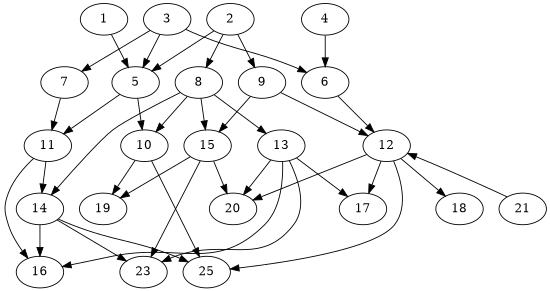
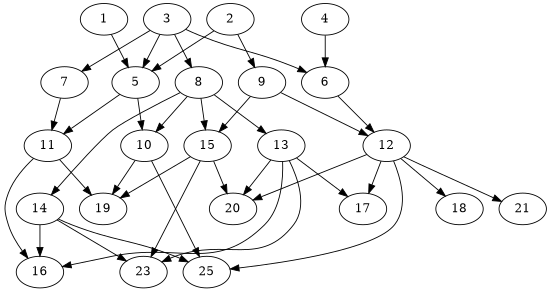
(216, 48) -> (180, 46)
(44, 173) -> (75, 177)
(462, 176) -> (449, 177)
